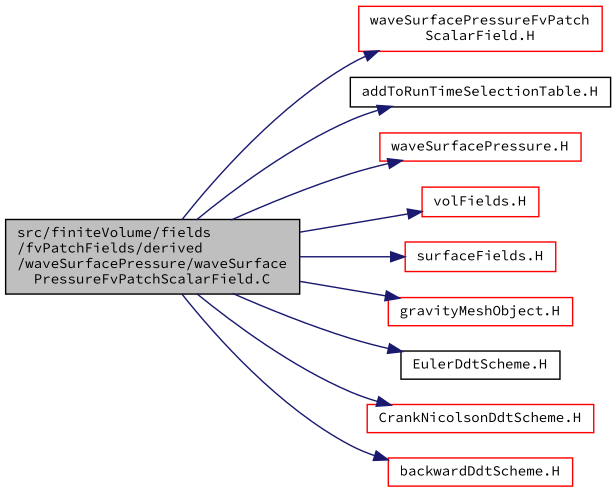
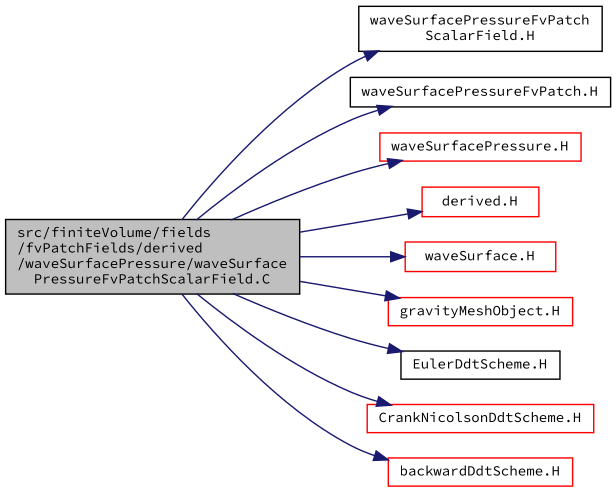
(480, 29) -> (480, 29)
(480, 92) -> (480, 92)
(480, 202) -> (480, 202)
(480, 257) -> (480, 257)
